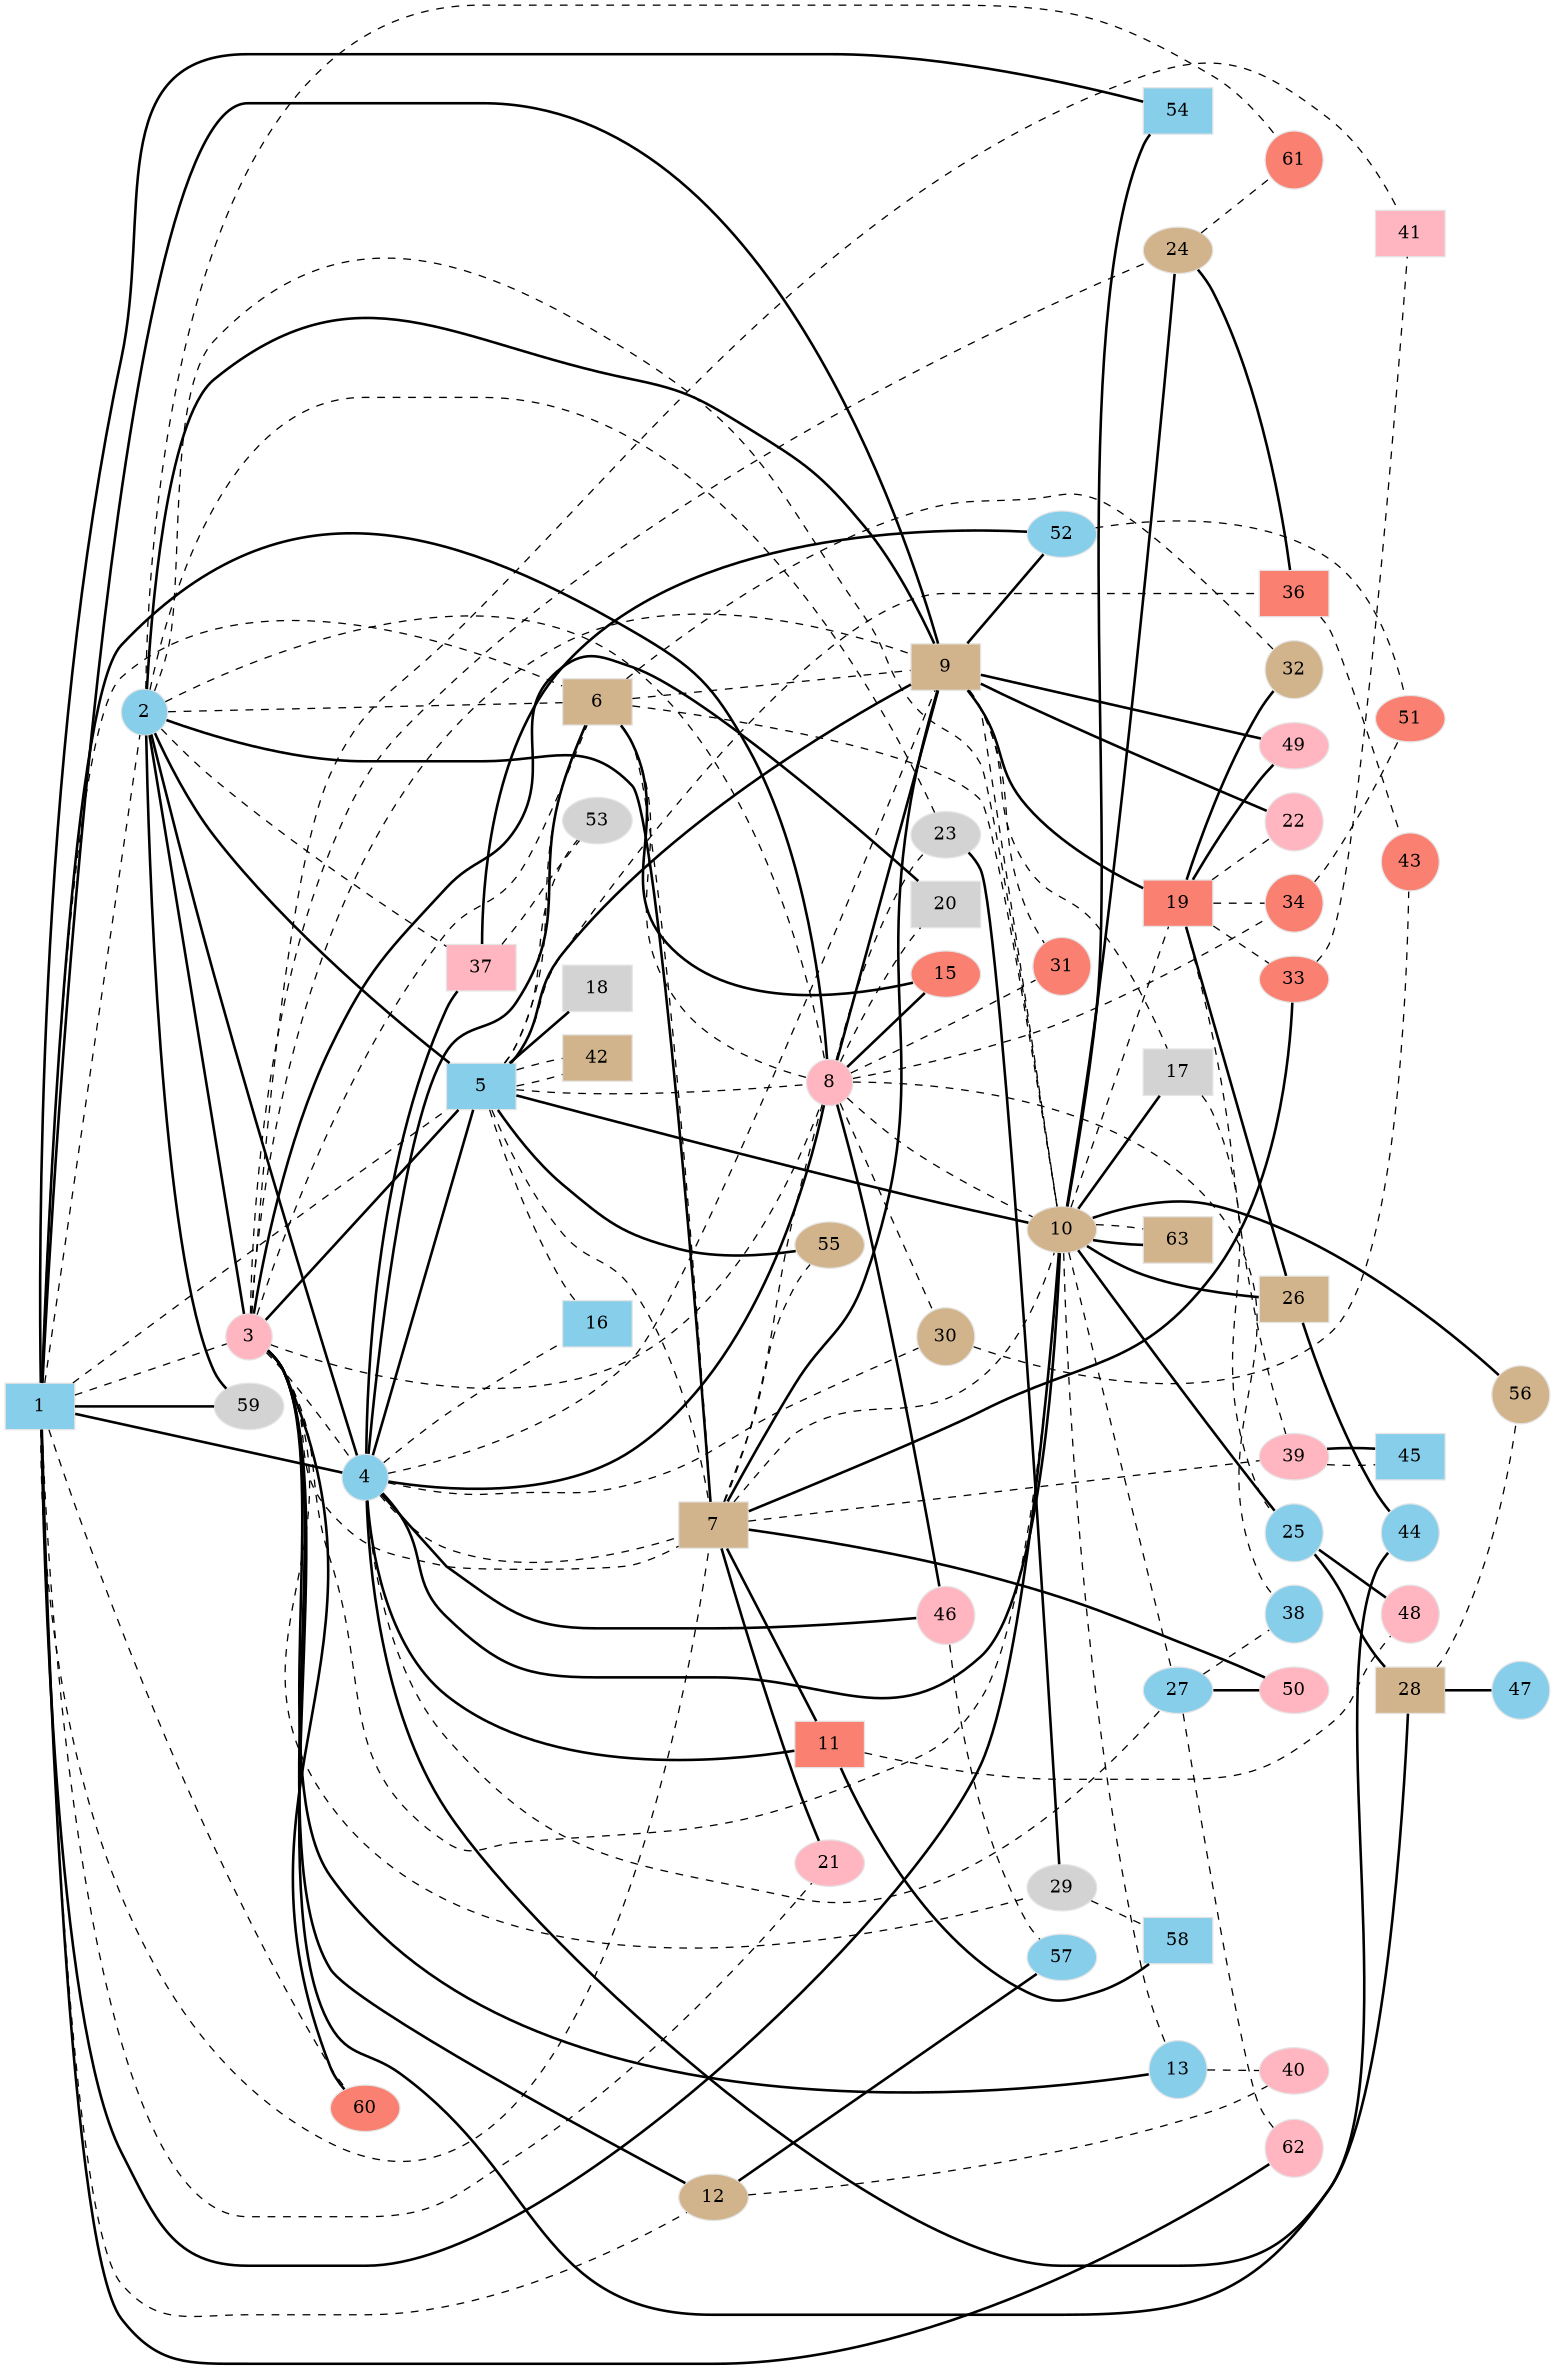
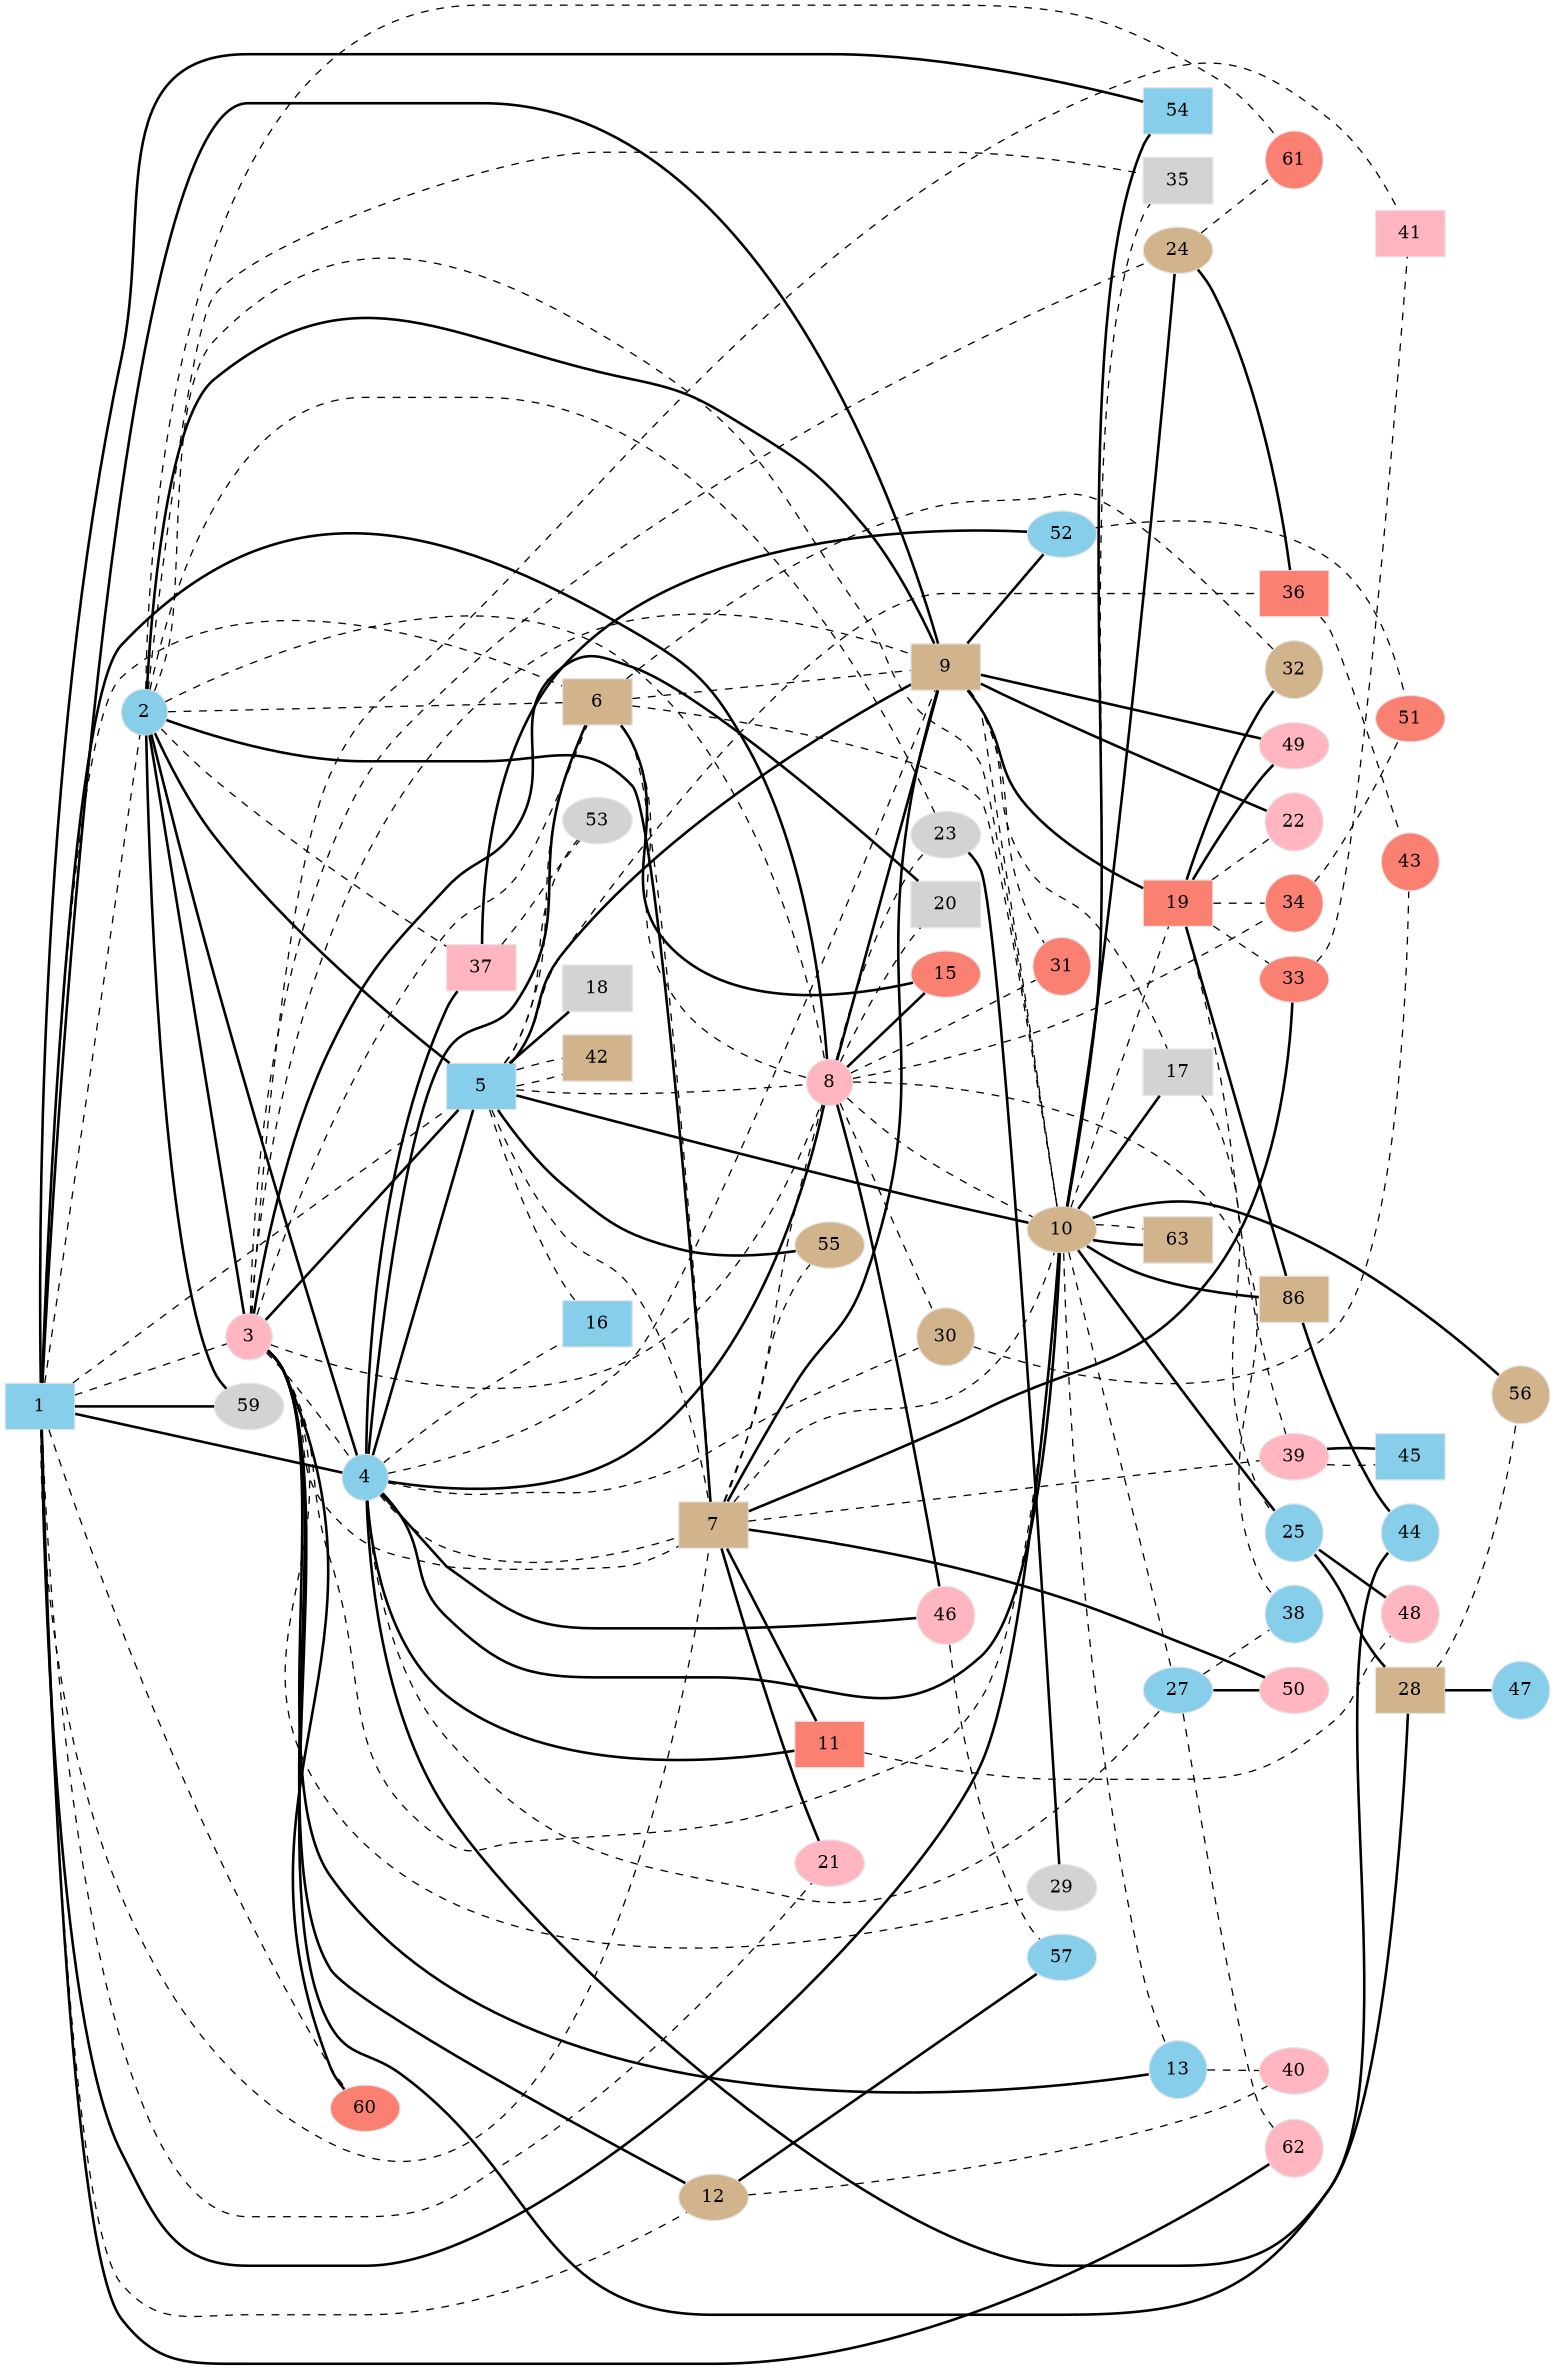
none -> (1178, 181)
(1294, 1299) -> (1294, 1299)
(1178, 1941) -> none
